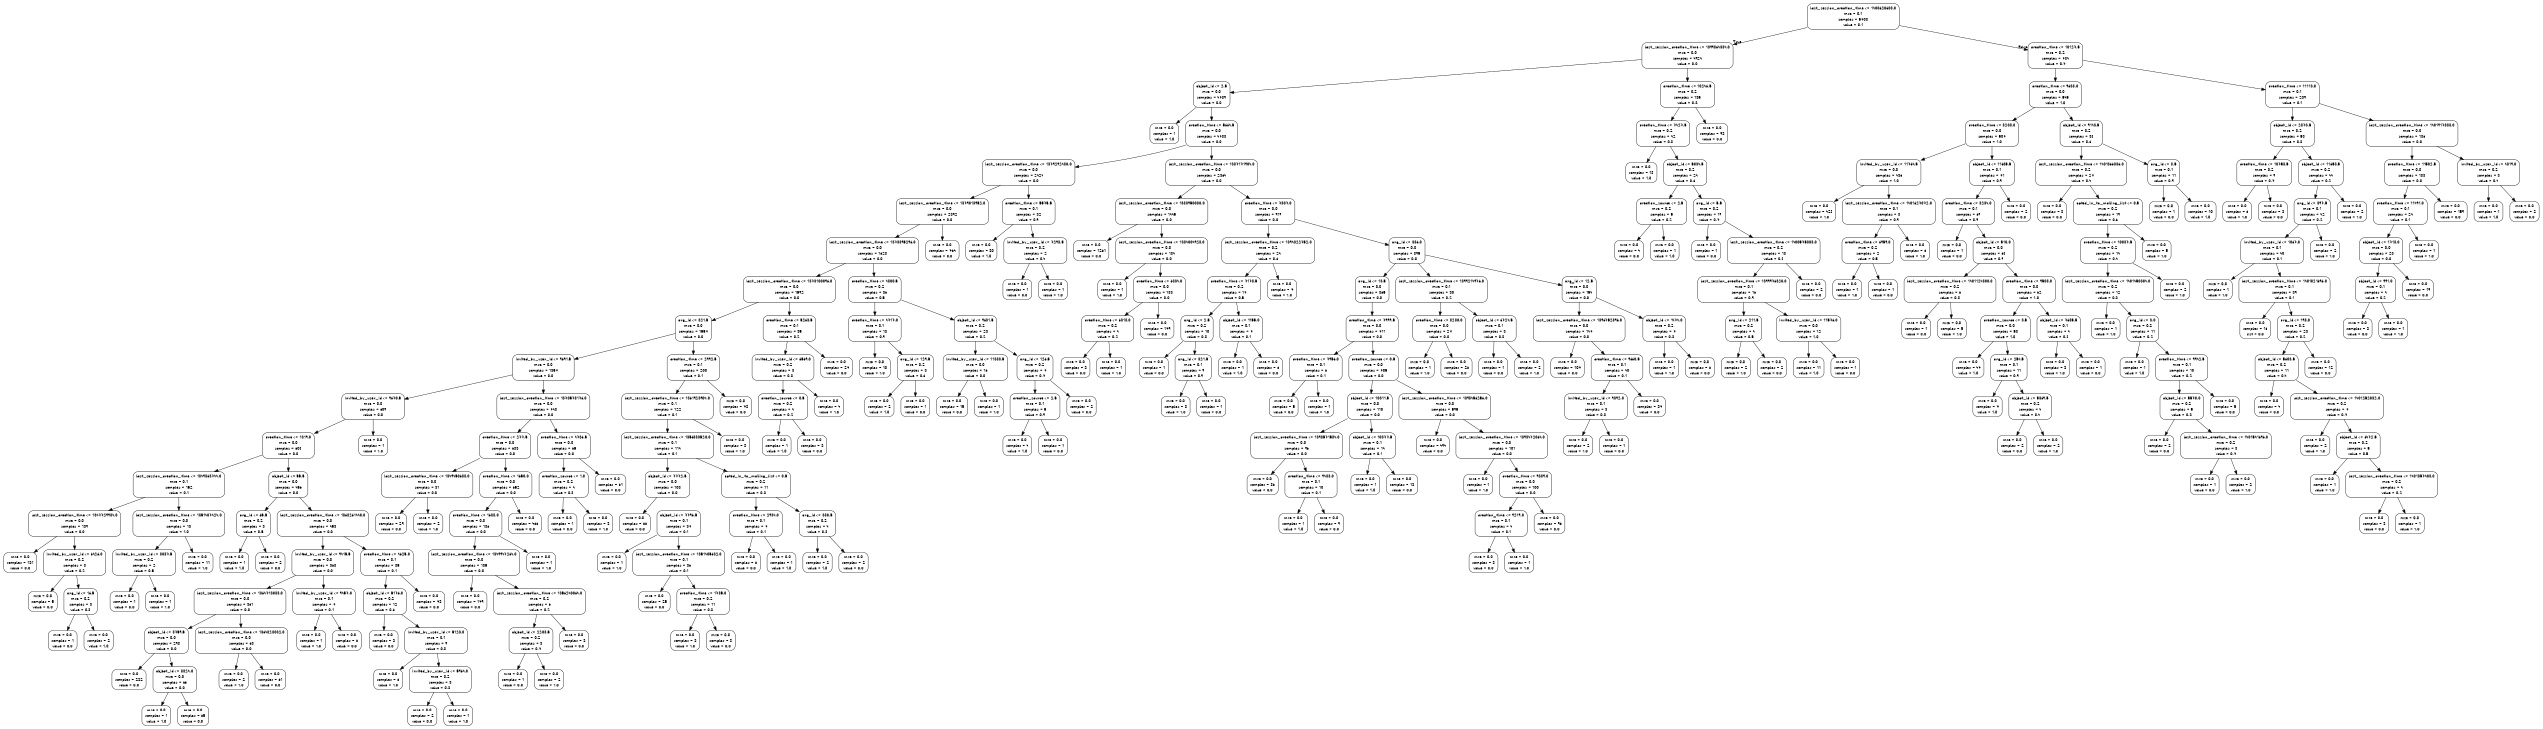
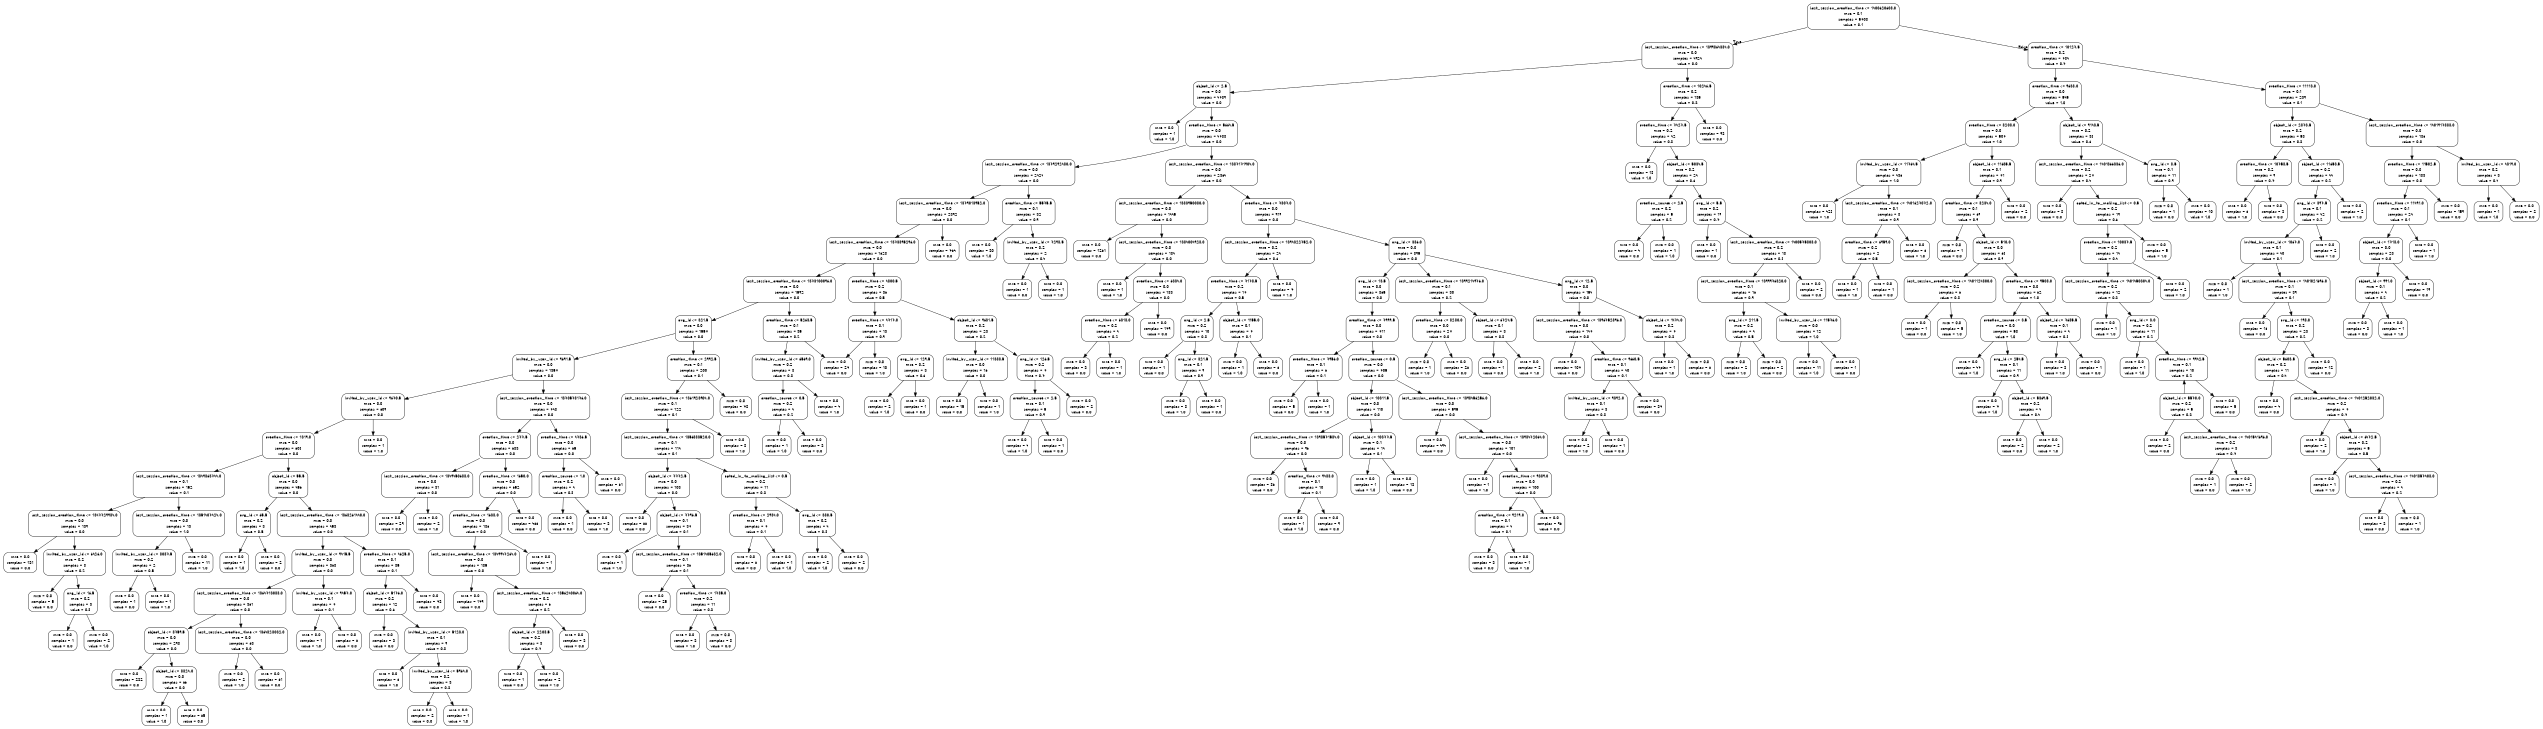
(2255, 328) -> (2255, 328)
(894, 347) -> (856, 348)
(1035, 368) -> (1035, 368)
(2179, 385) -> (2184, 389)
none -> (673, 502)
